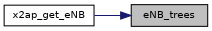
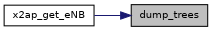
(169, 16) -> (169, 16)
